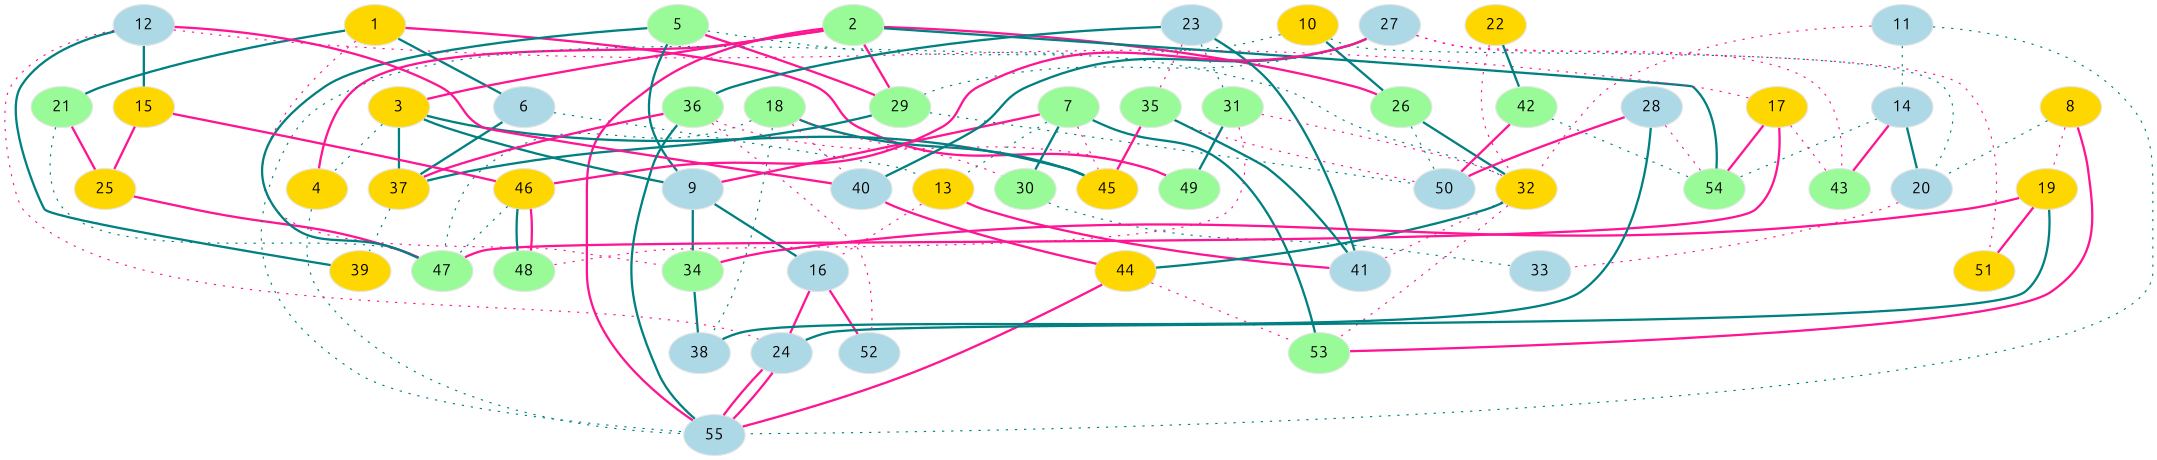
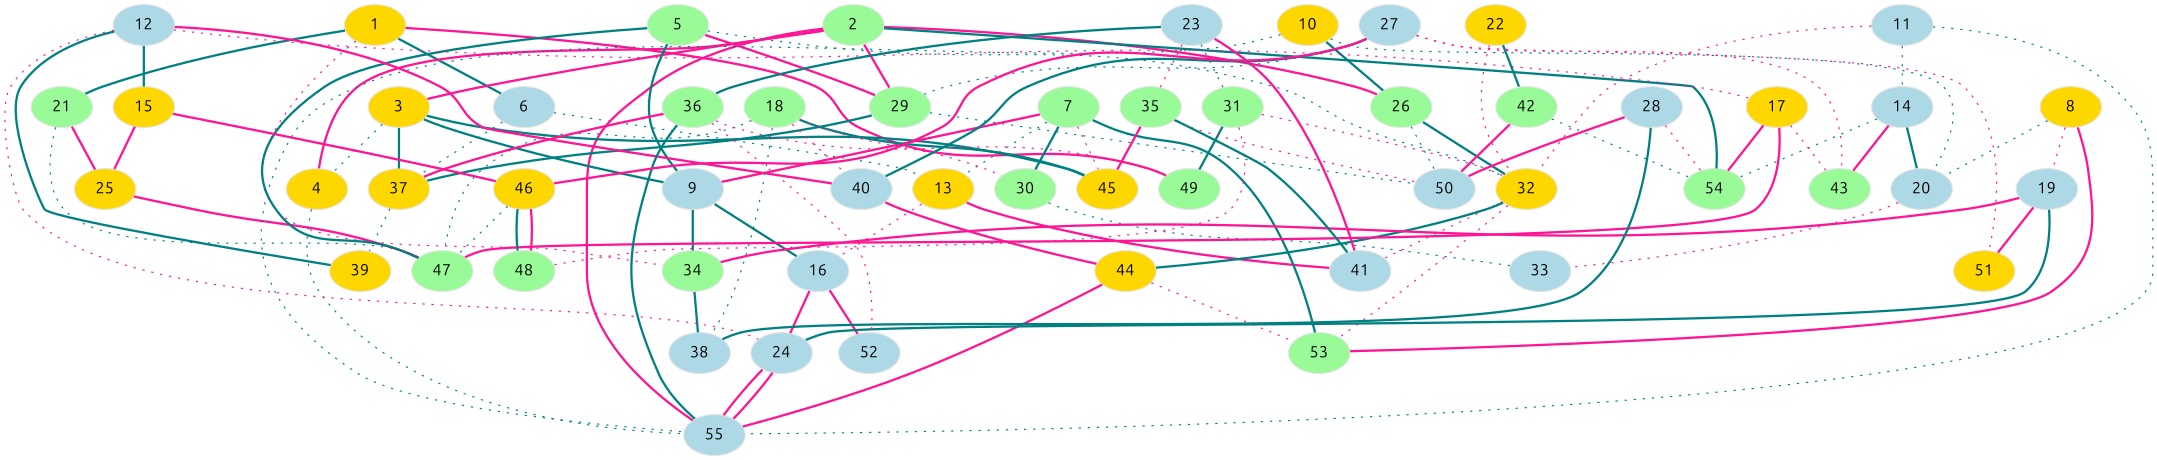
(1304, 131) -> (1304, 131)
(461, 148) -> (461, 148)
(2047, 189) -> (2047, 189)
